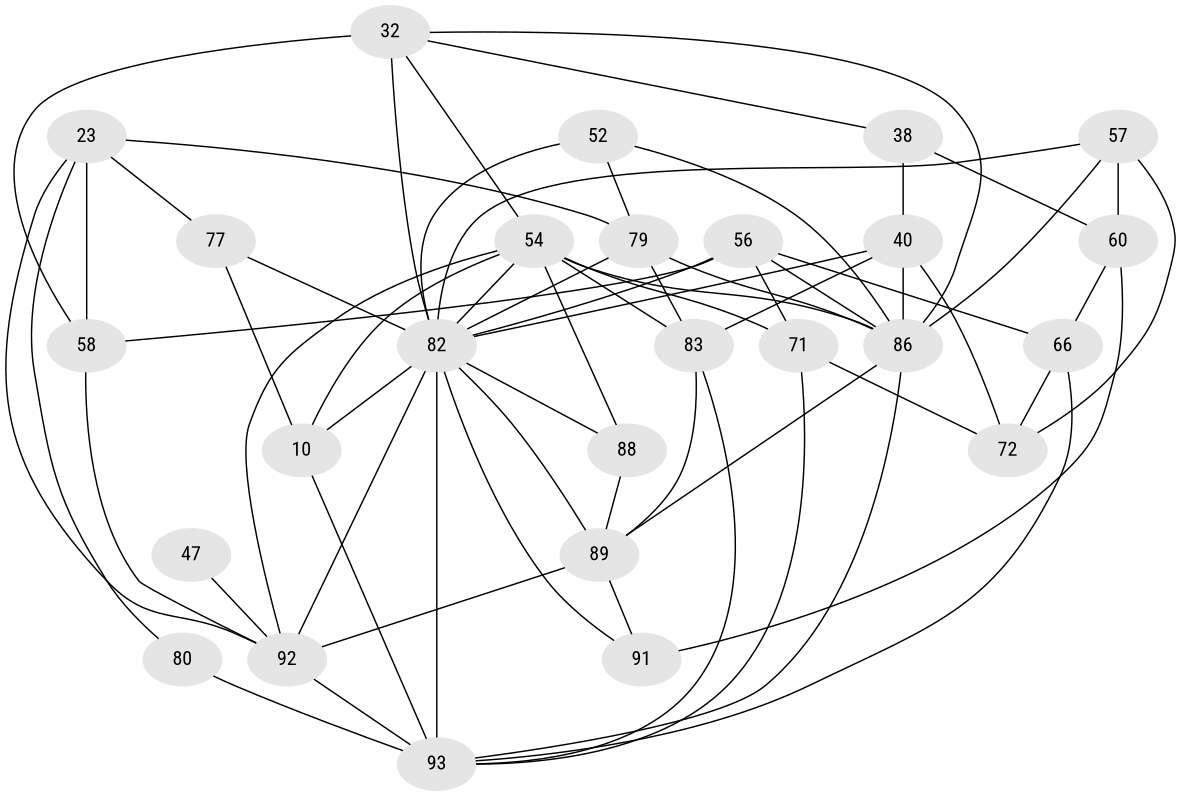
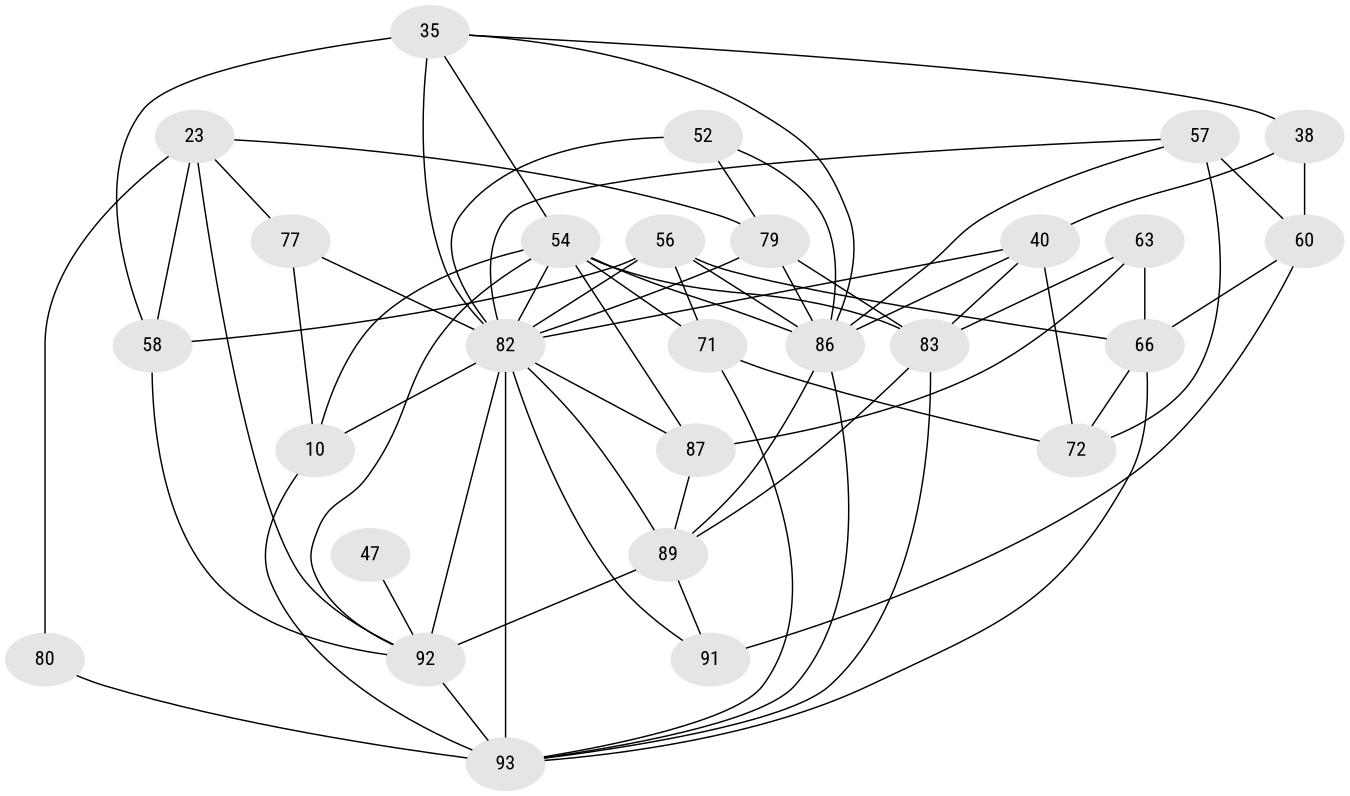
(390, 32) -> (430, 32)
none -> (1145, 241)
(627, 450) -> (696, 450)
